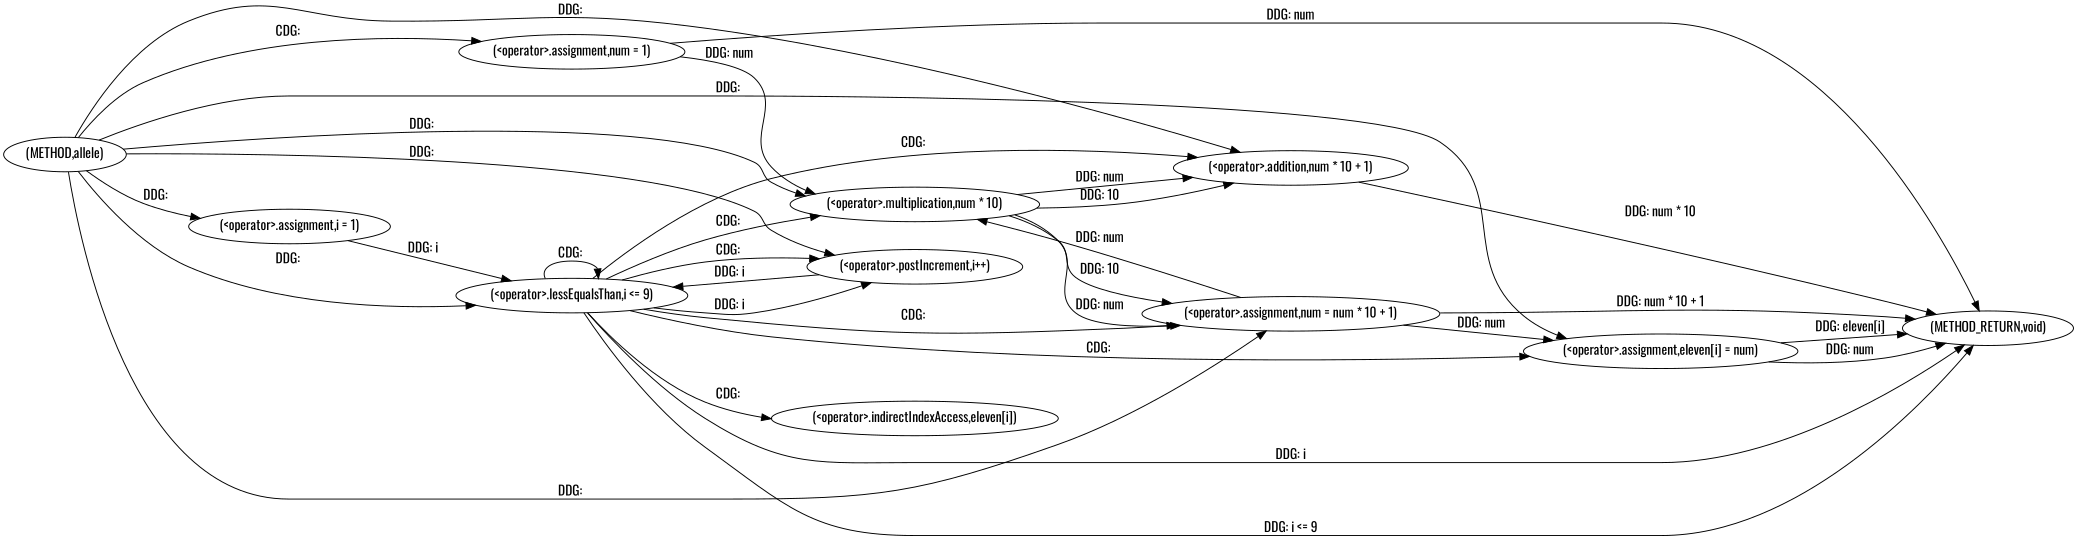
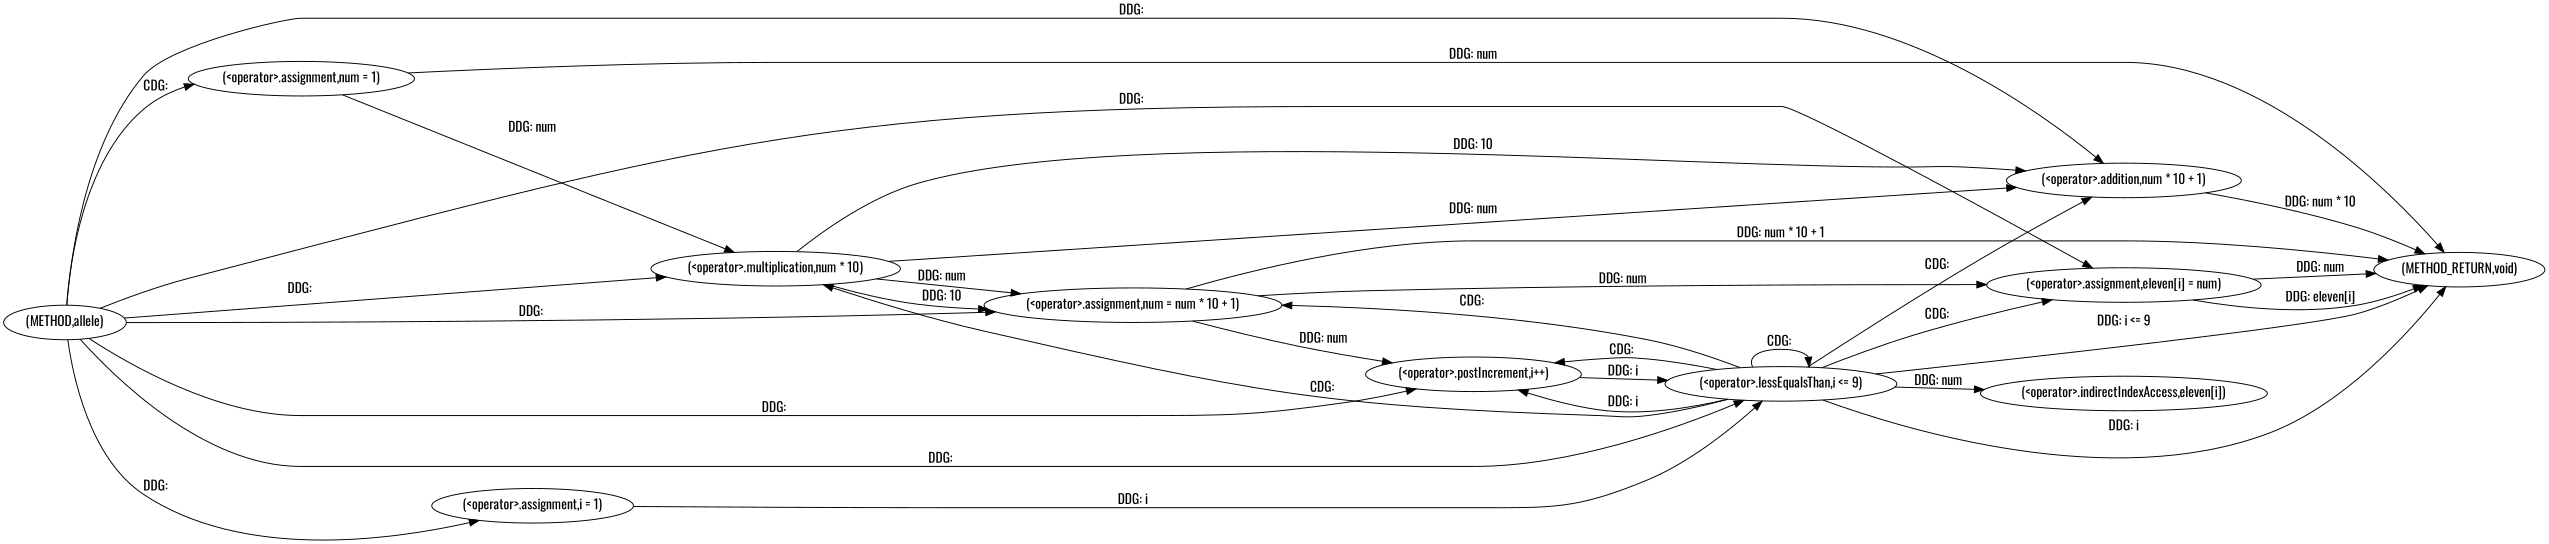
(1114, 257) -> (1287, 344)
(730, 395) -> (1939, 381)
